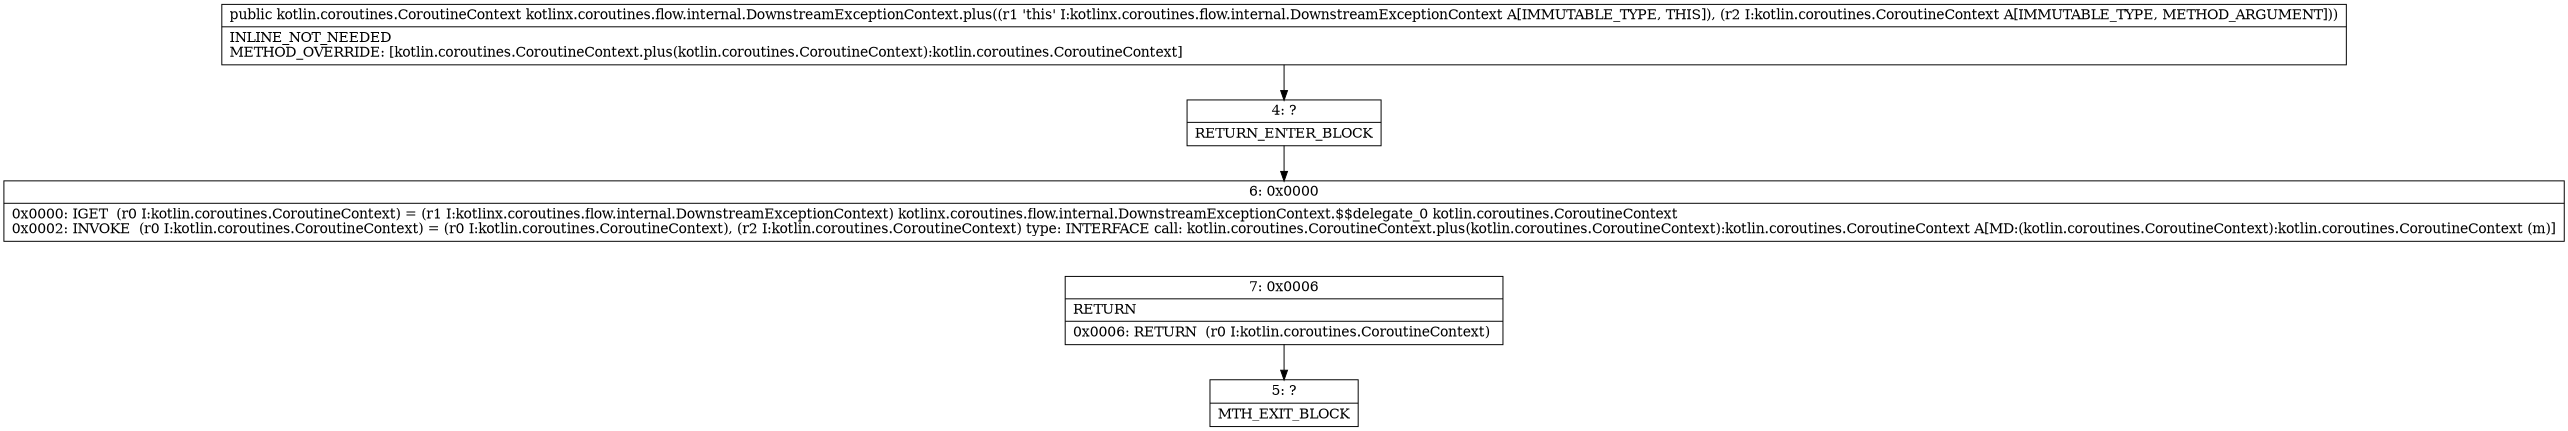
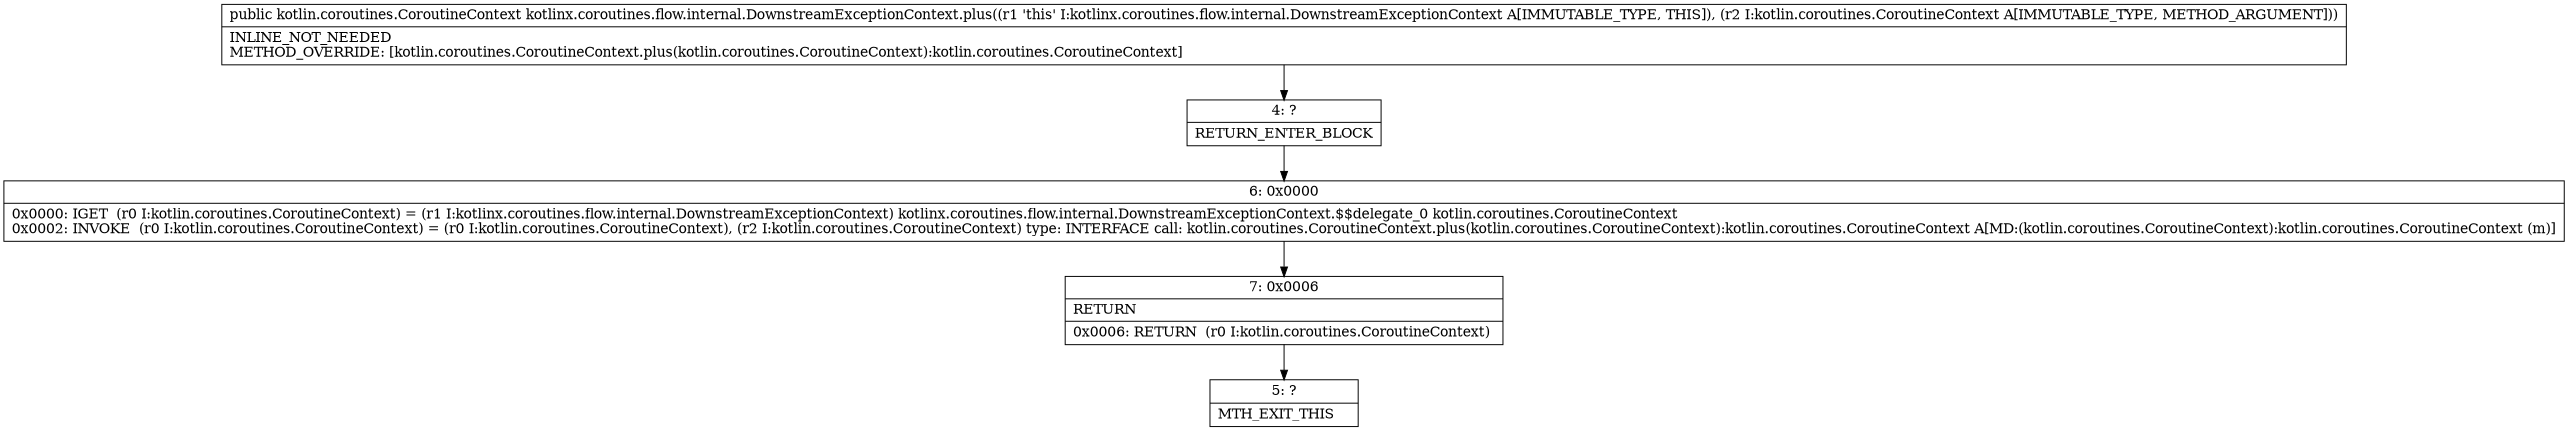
none -> (1284, 254)
(1284, 414) -> (1276, 414)
